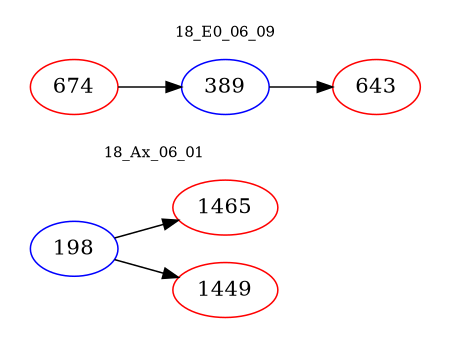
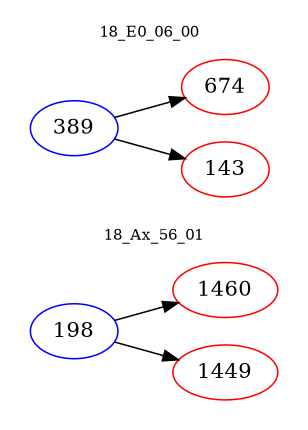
(225, 33) -> (150, 33)
(142, 87) -> (142, 110)
(377, 87) -> (225, 169)
(154, 153) -> (154, 236)
(225, 208) -> (225, 290)
